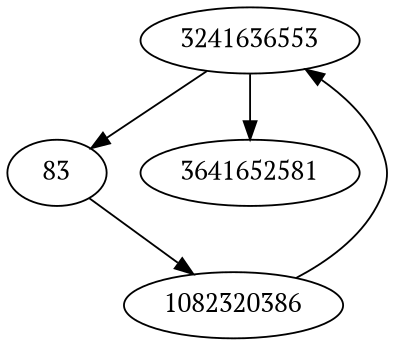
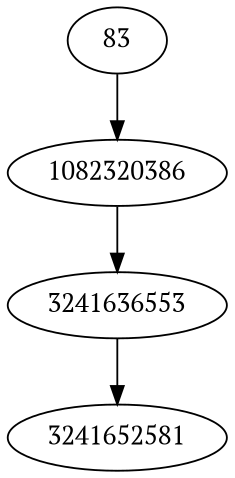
(157, 105) -> none
(250, 173) -> (117, 438)
